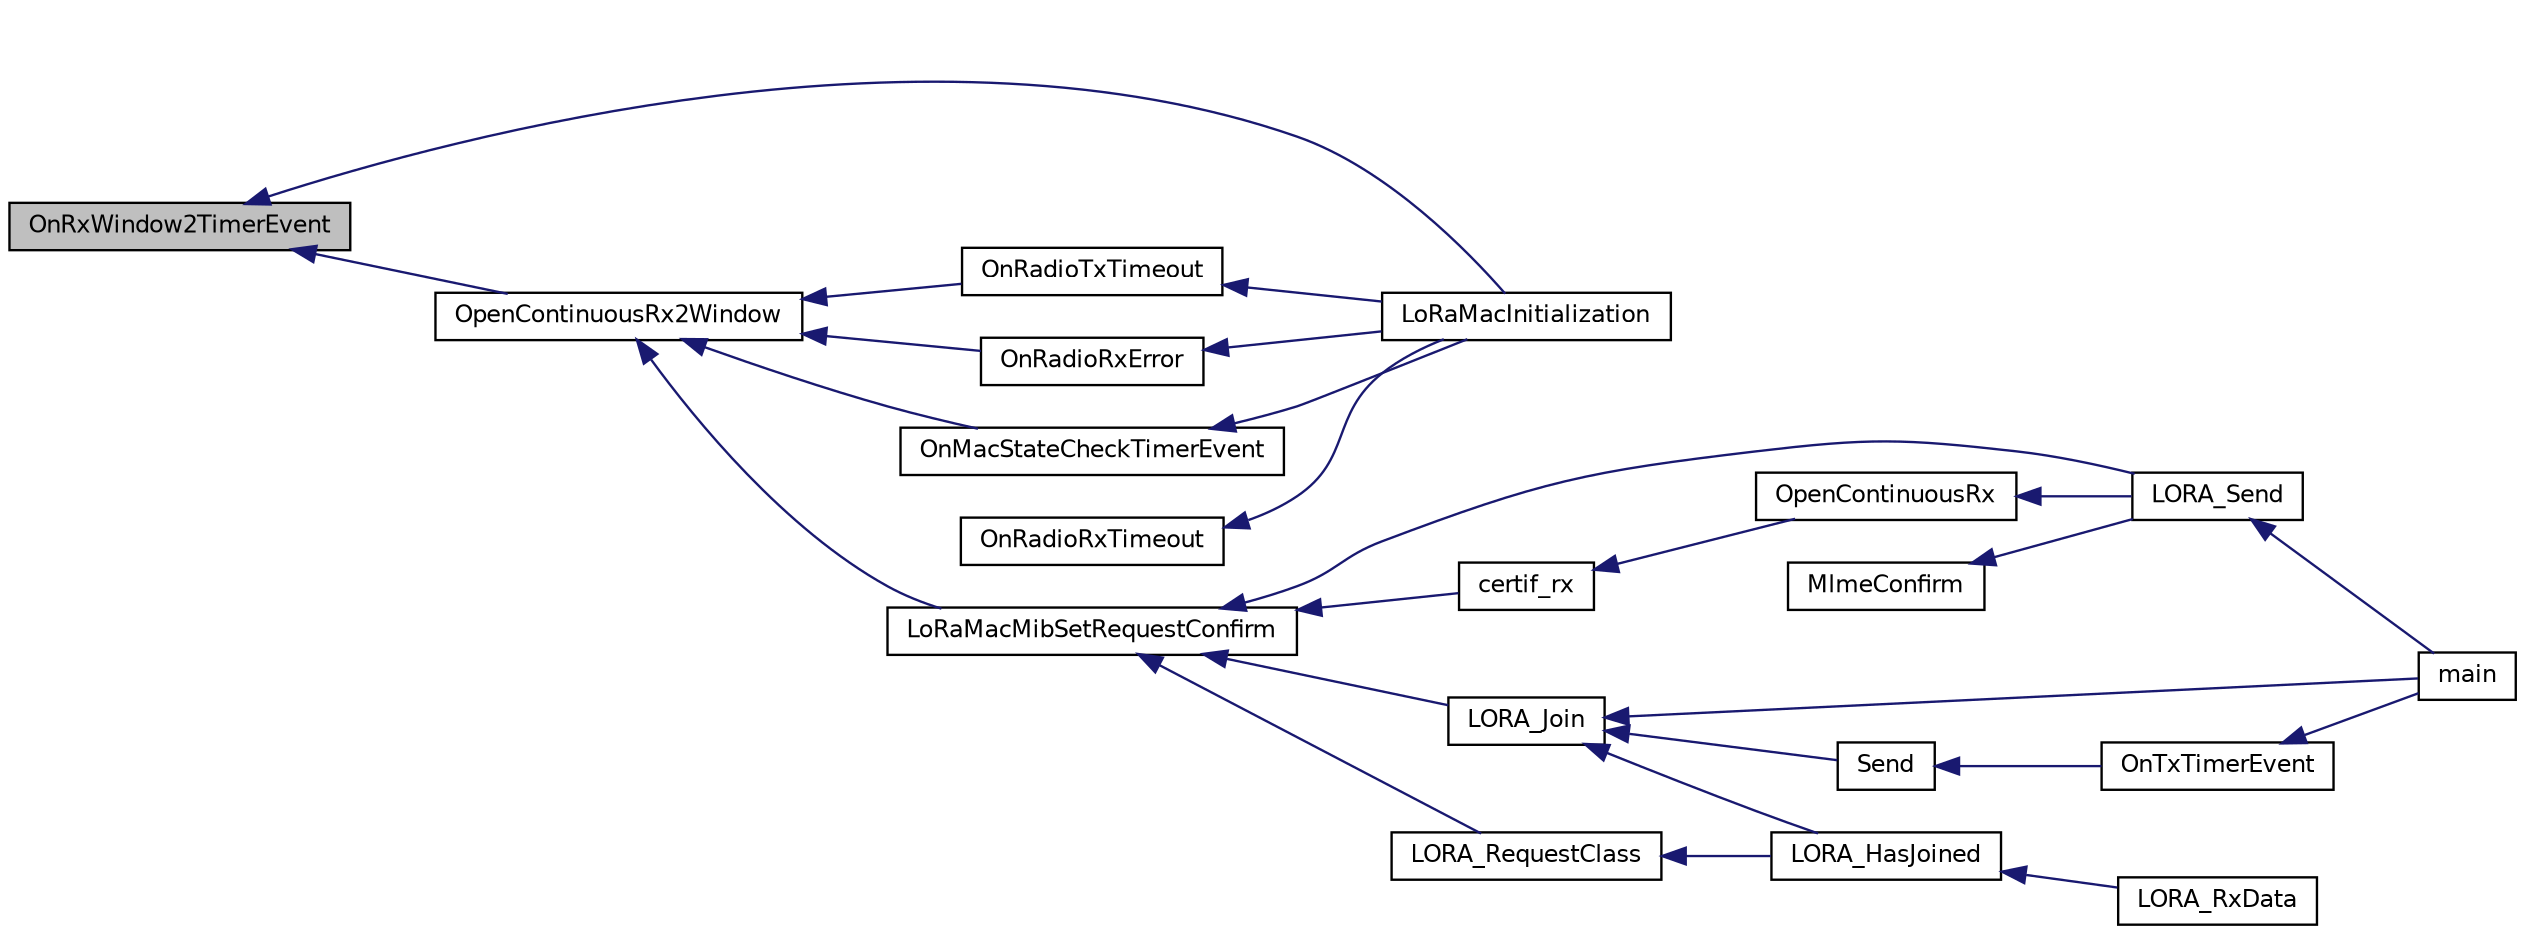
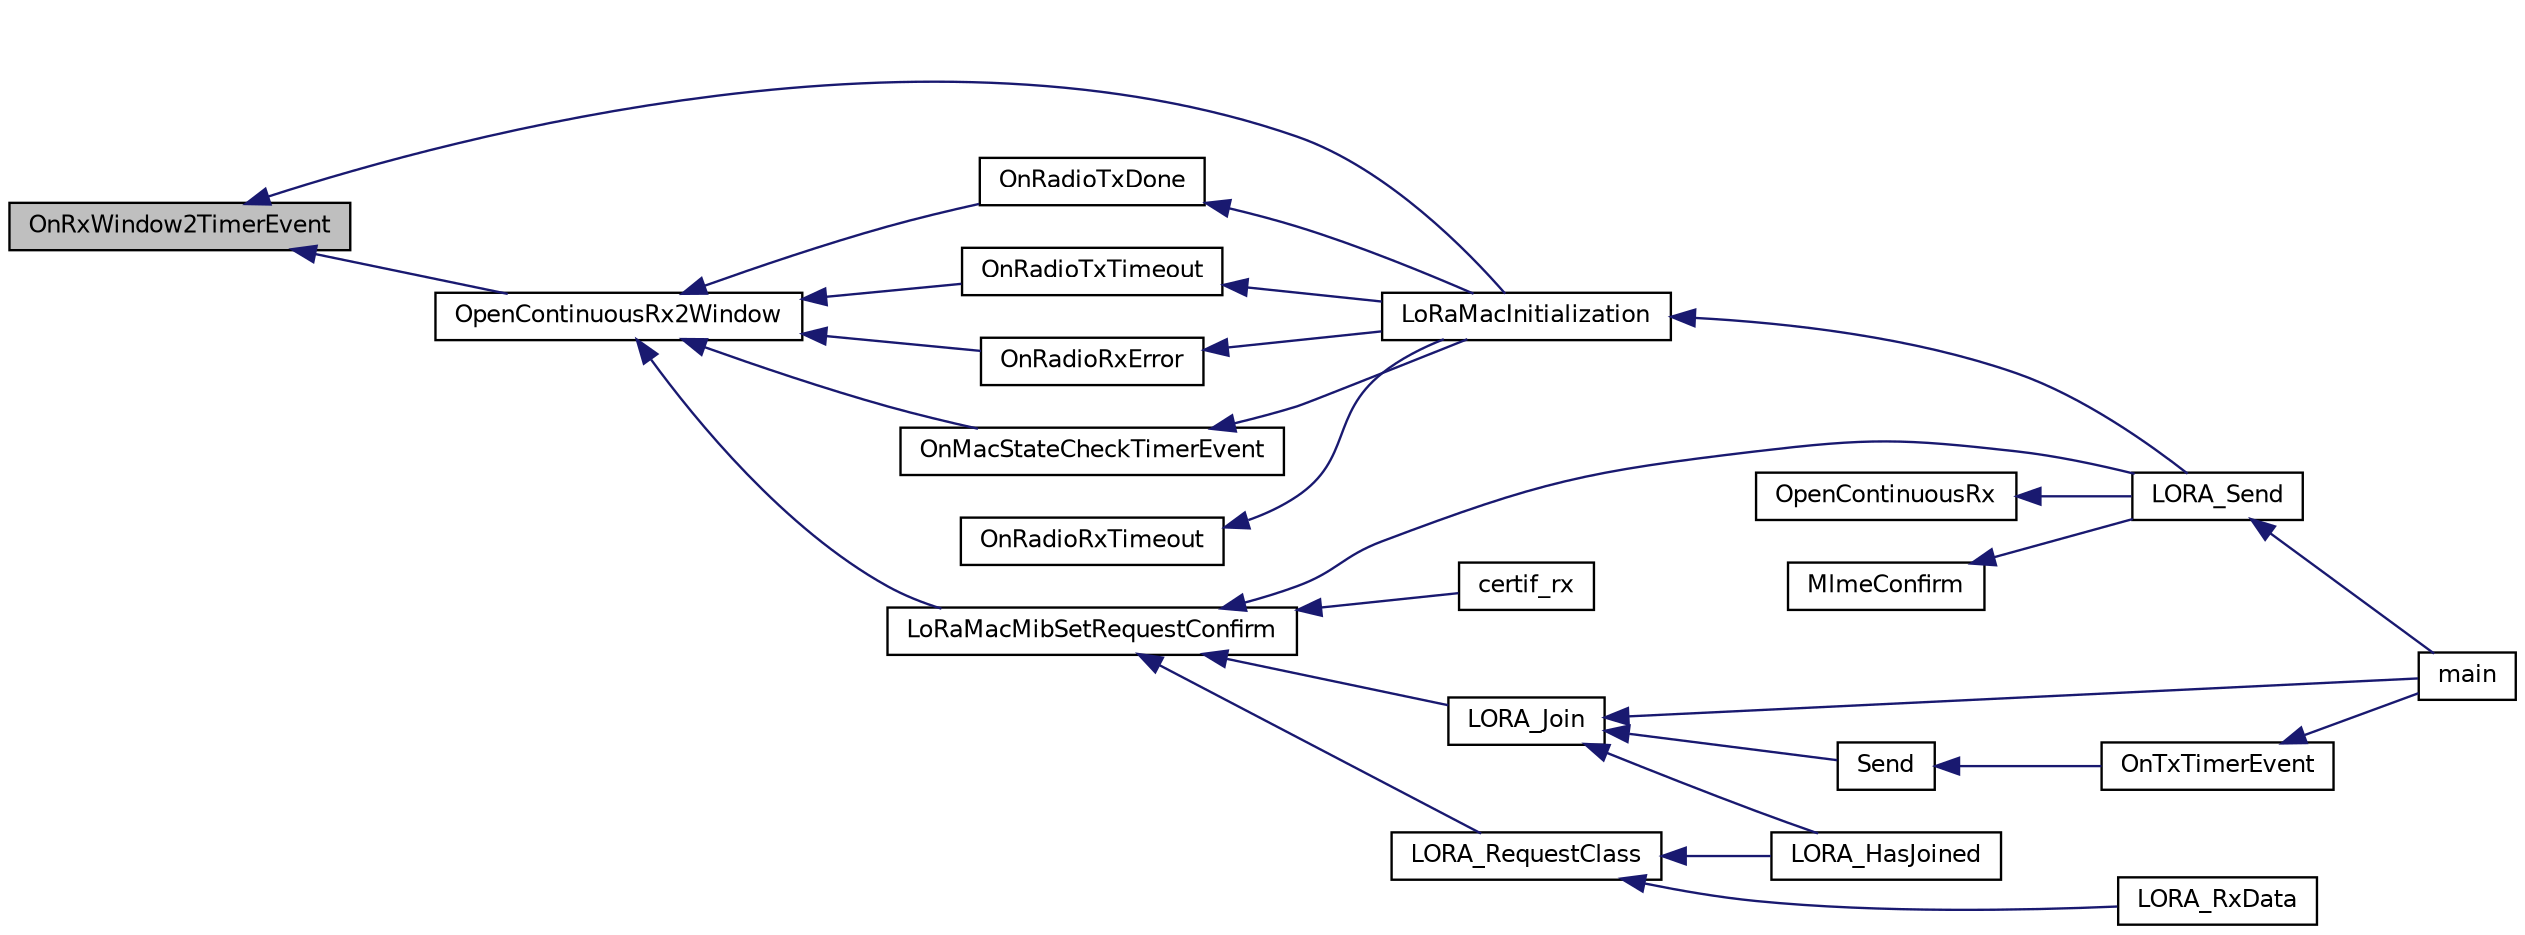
none -> (1092, 182)
none -> (1955, 355)
(1706, 541) -> none
(2072, 881) -> (1880, 908)
